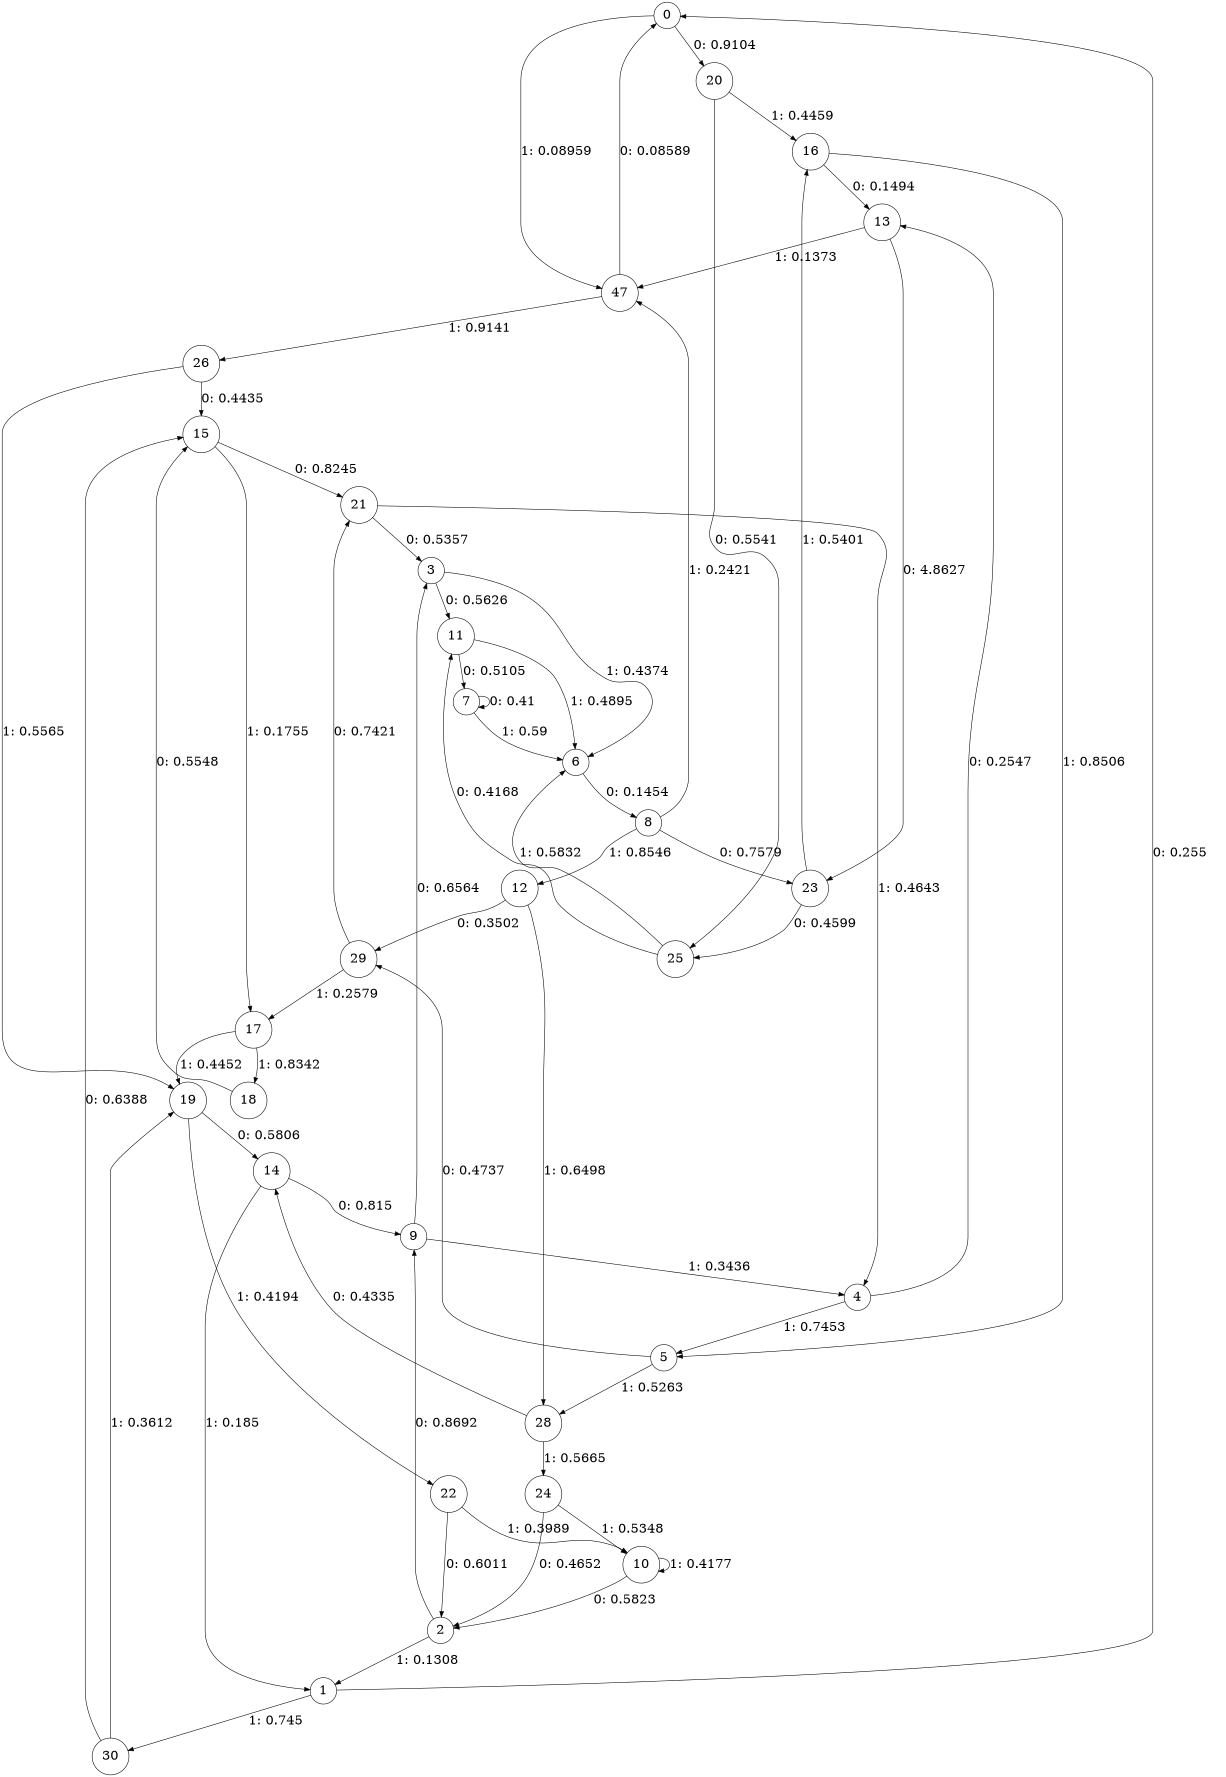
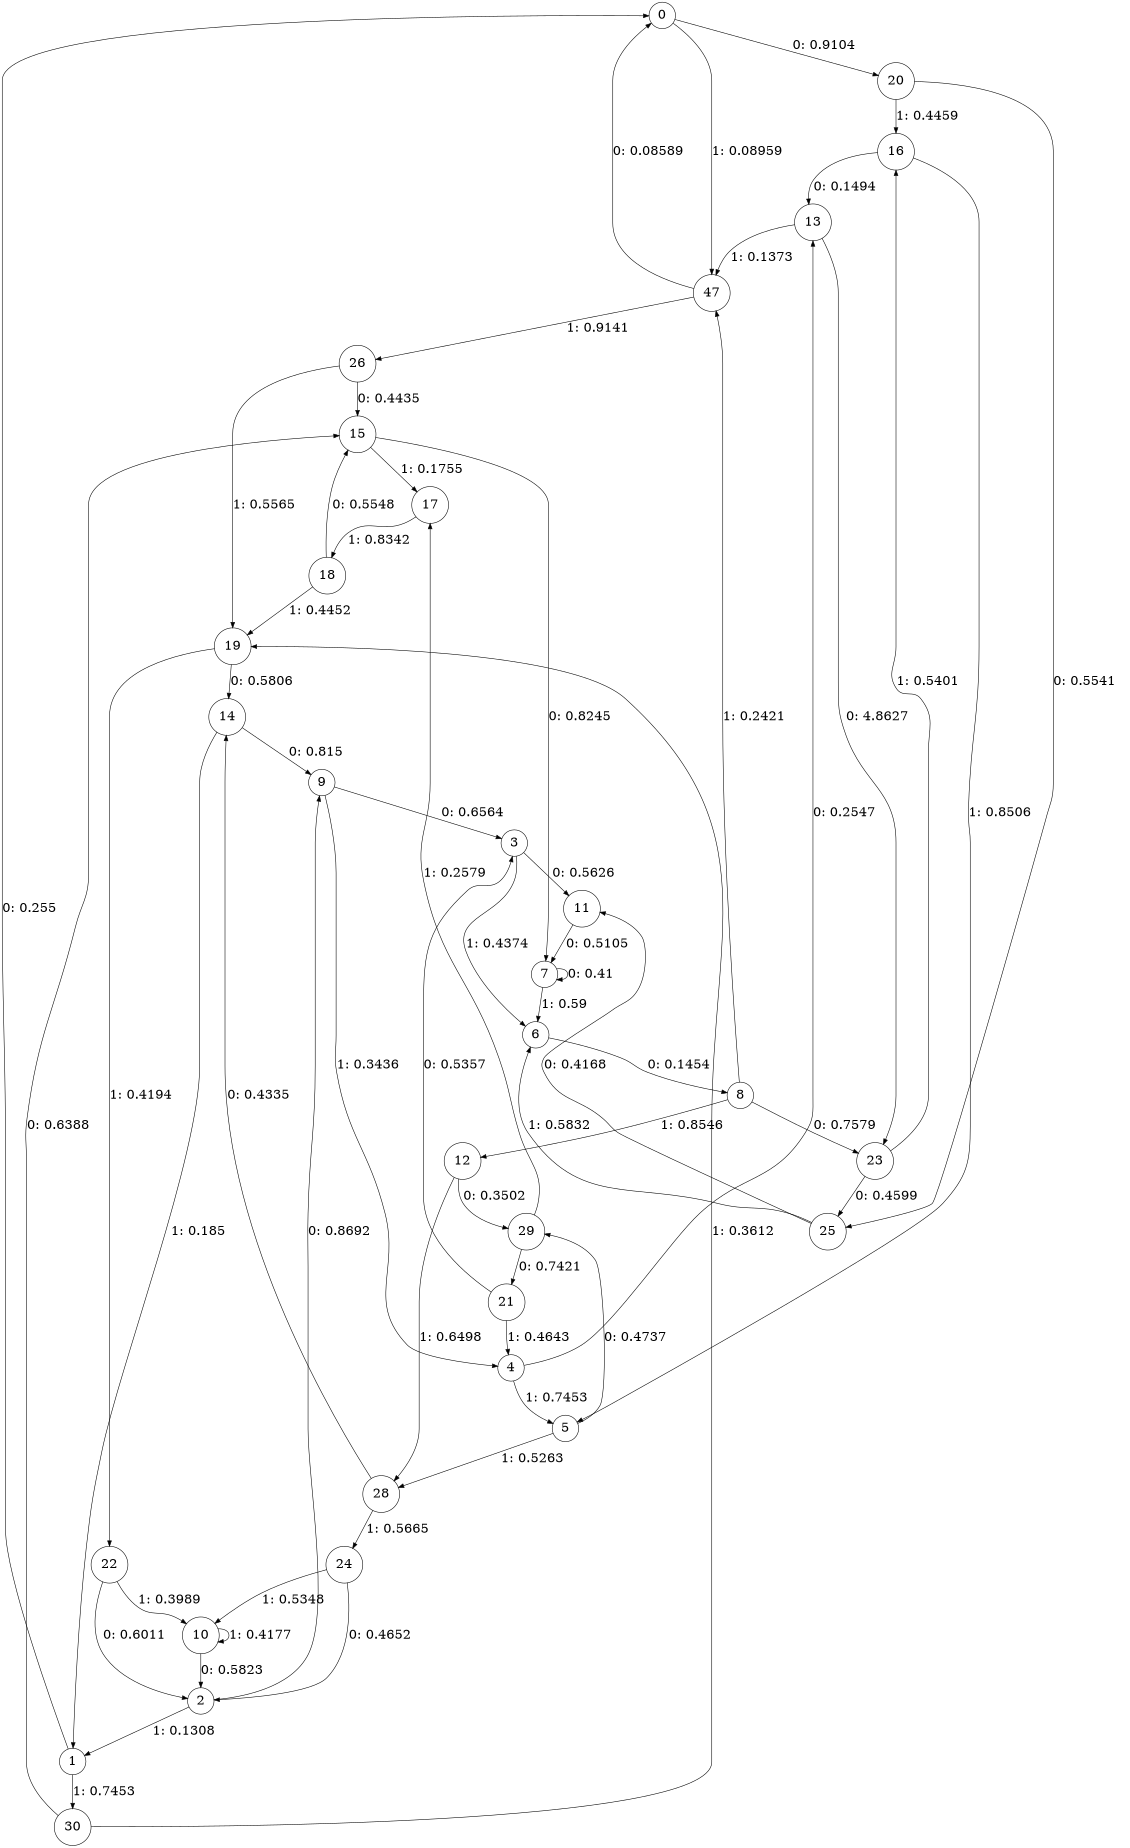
(278, 469) -> (548, 634)
(548, 670) -> none
(195, 1044) -> (282, 609)
(284, 1721) -> (110, 1792)
